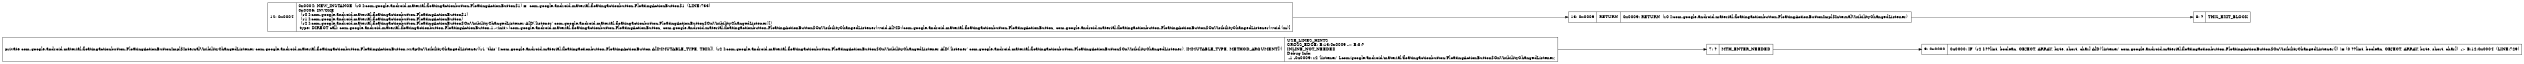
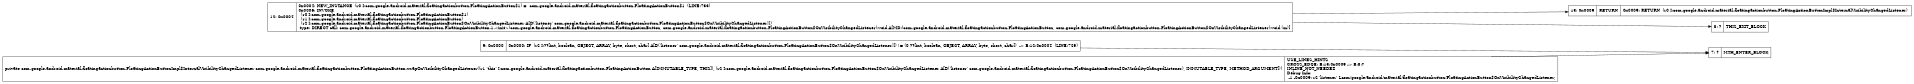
(2051, 17) -> (1501, 24)
(1746, 49) -> (1746, 52)
(1846, 49) -> (1393, 50)
